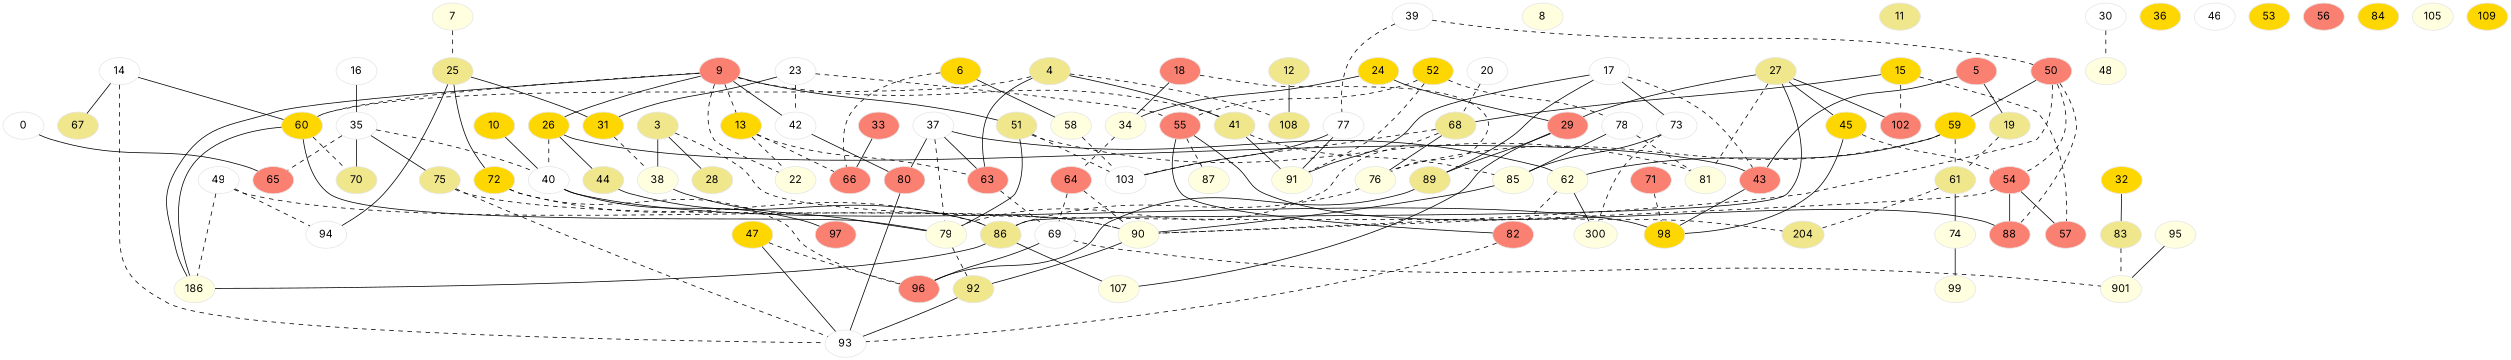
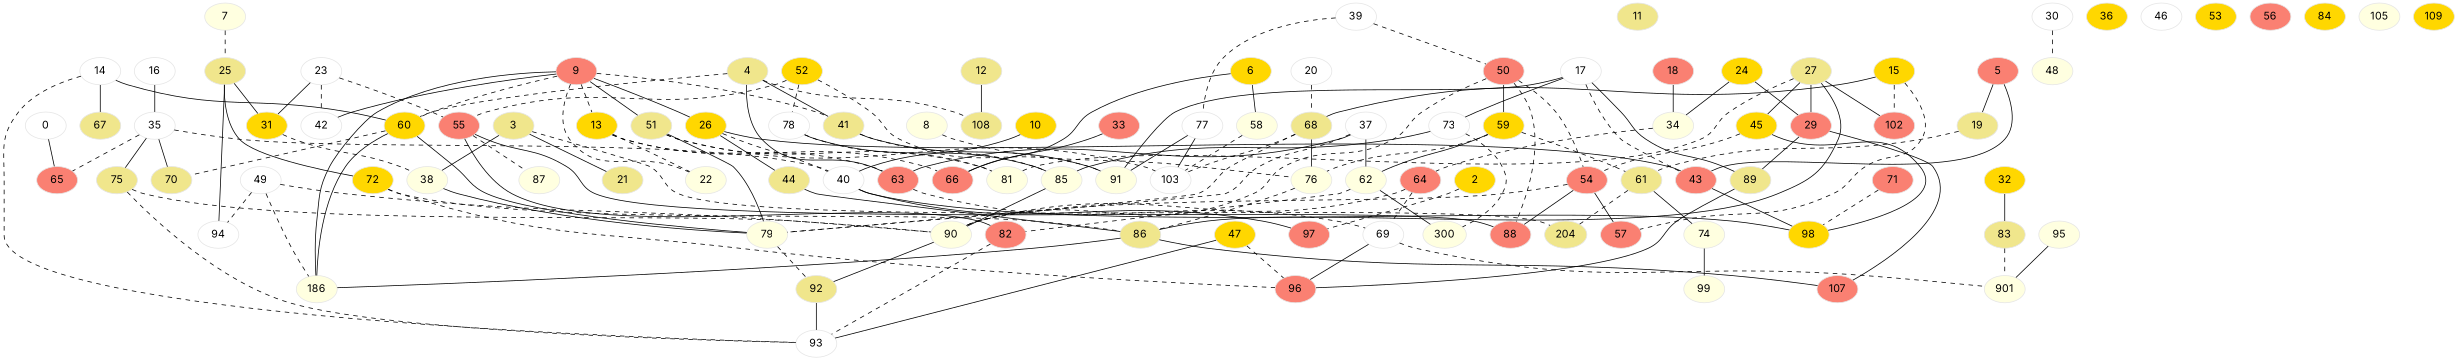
(1377, 87) -> (1160, 163)
(858, 105) -> (1094, 111)
(712, 180) -> (623, 180)
(905, 180) -> none
none -> (1475, 180)
(1119, 289) -> (1837, 289)
